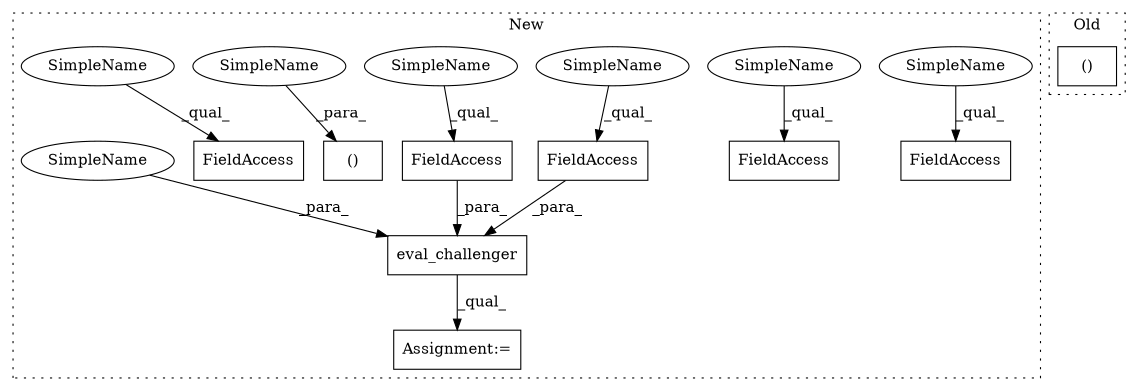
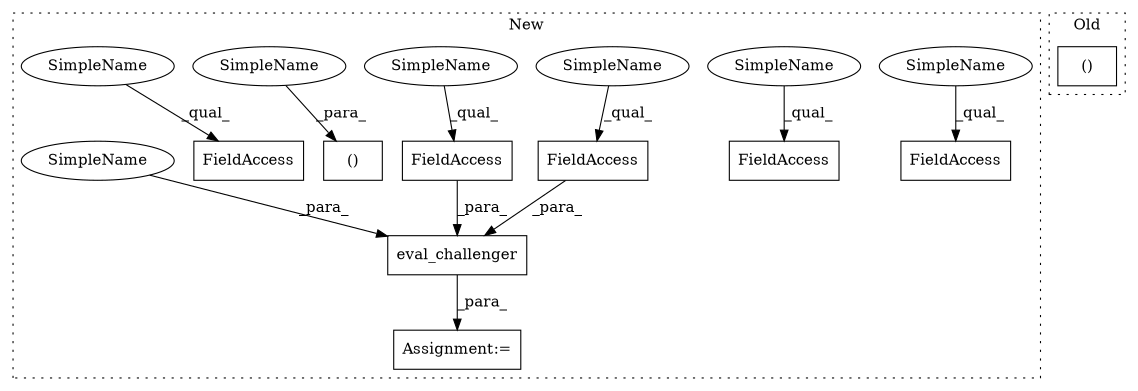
(482, 302) -> (482, 302)
